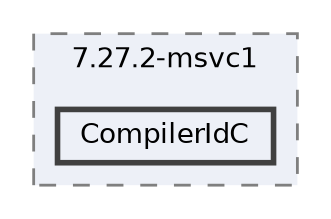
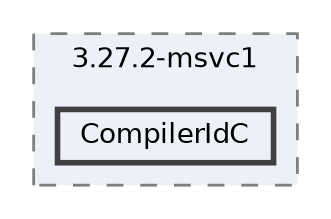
(166, 60) -> (166, 60)
